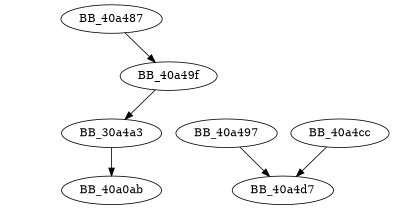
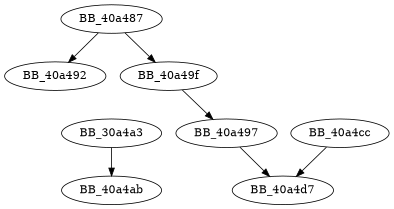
none -> (55, 76)
(143, 102) -> (195, 102)
(112, 190) -> (112, 190)
